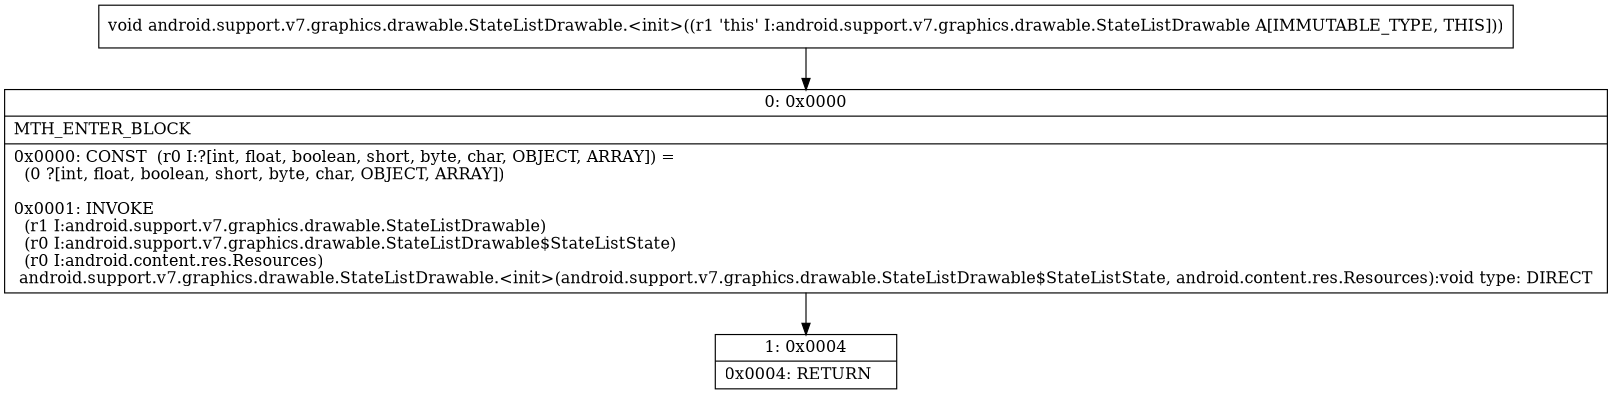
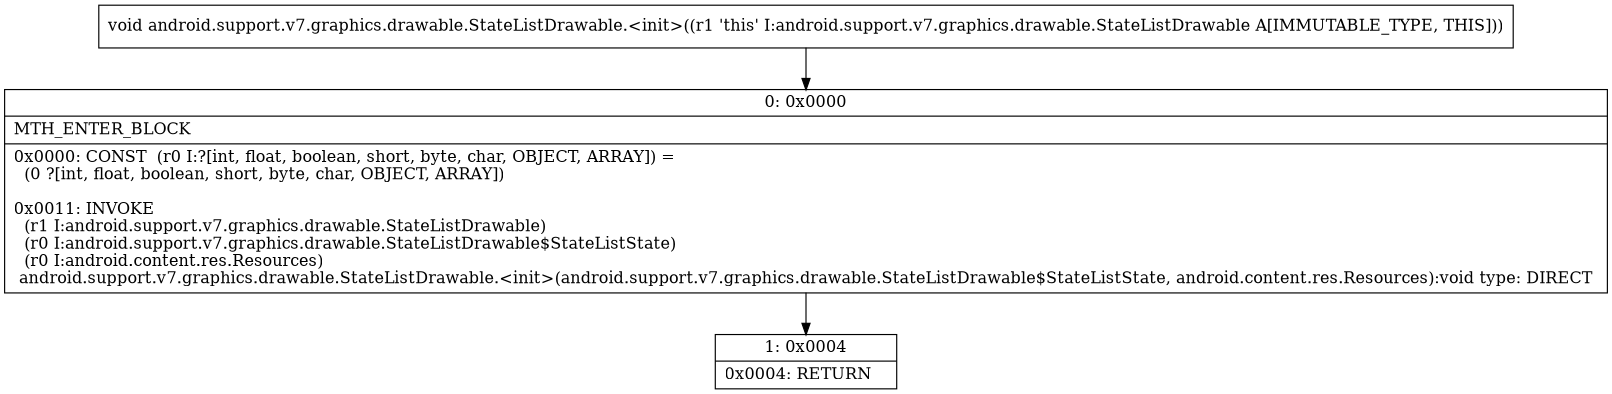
(90, 209) -> (90, 209)
